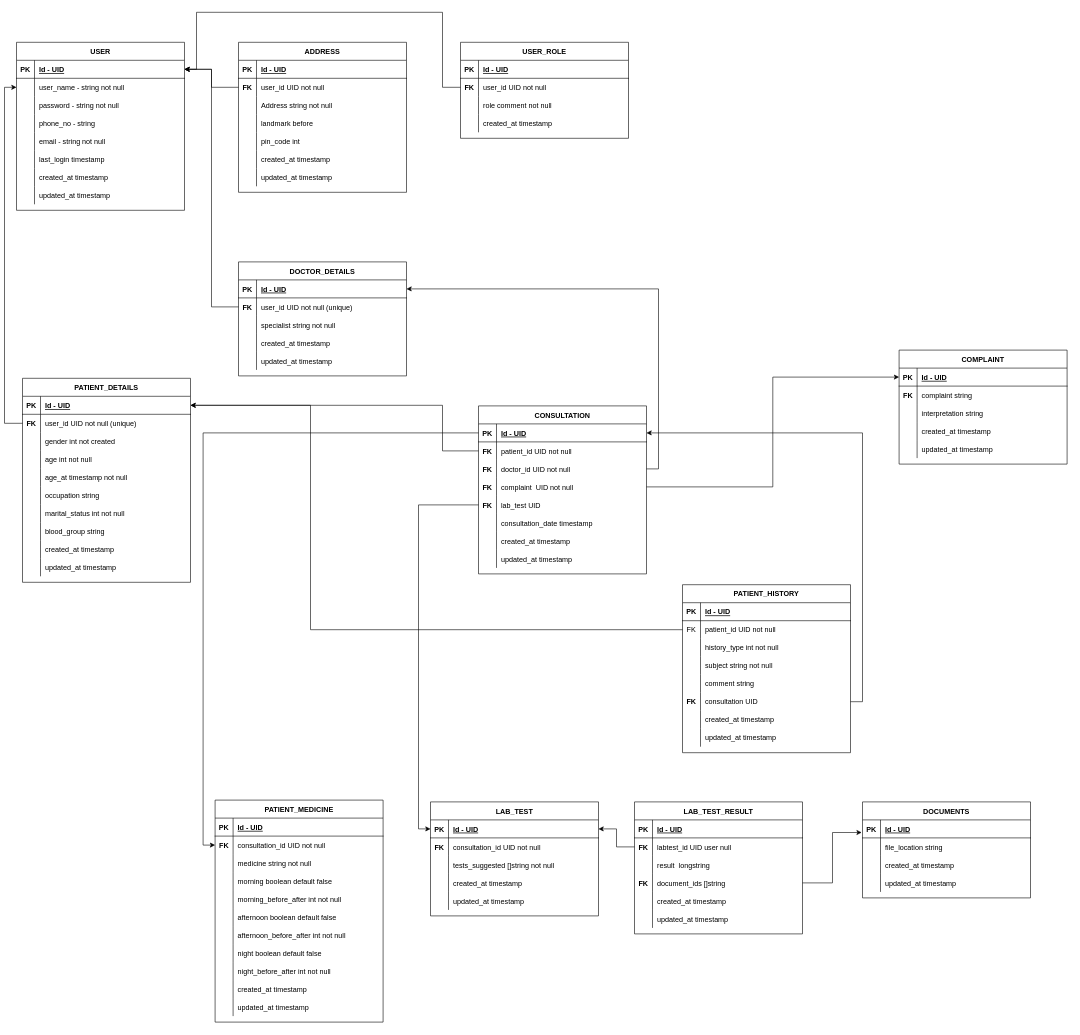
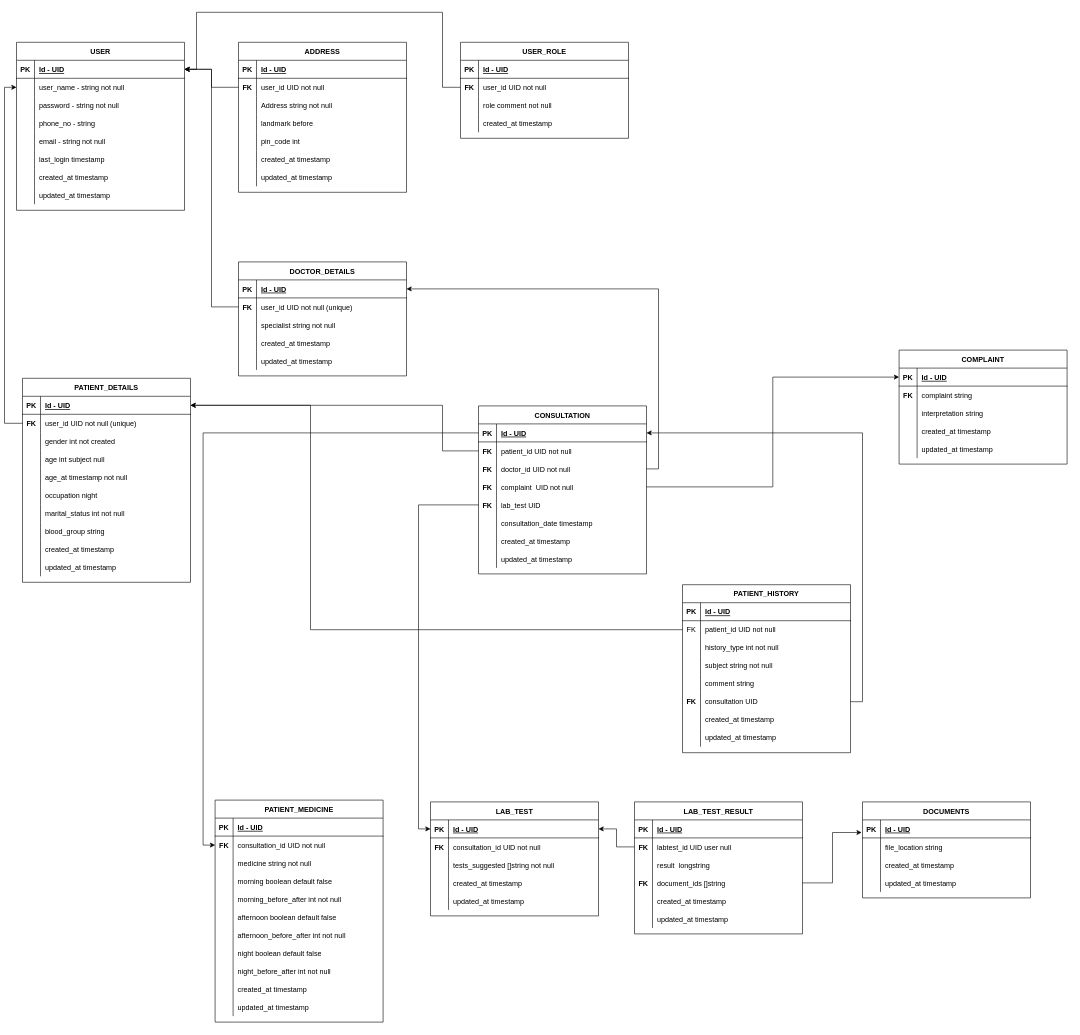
(72, 460) -> (80, 460)
(76, 496) -> (74, 496)
